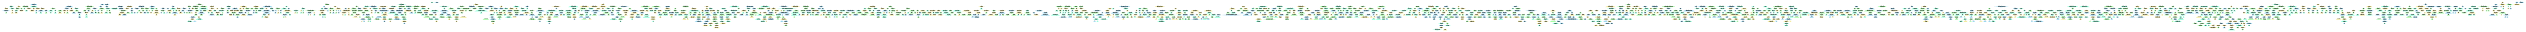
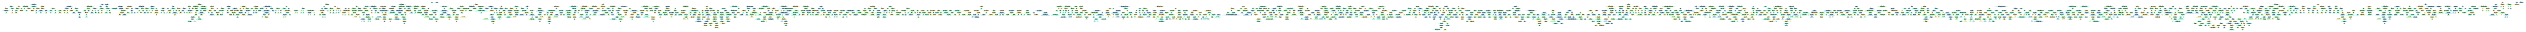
none -> (43, 7)
